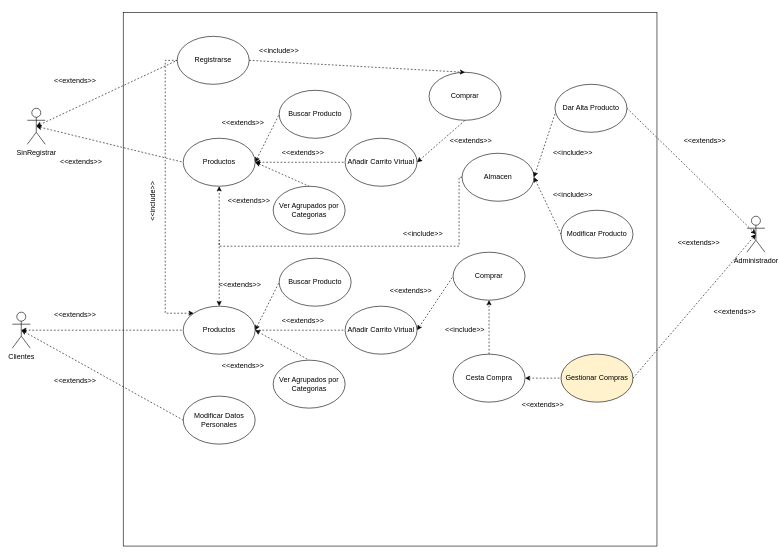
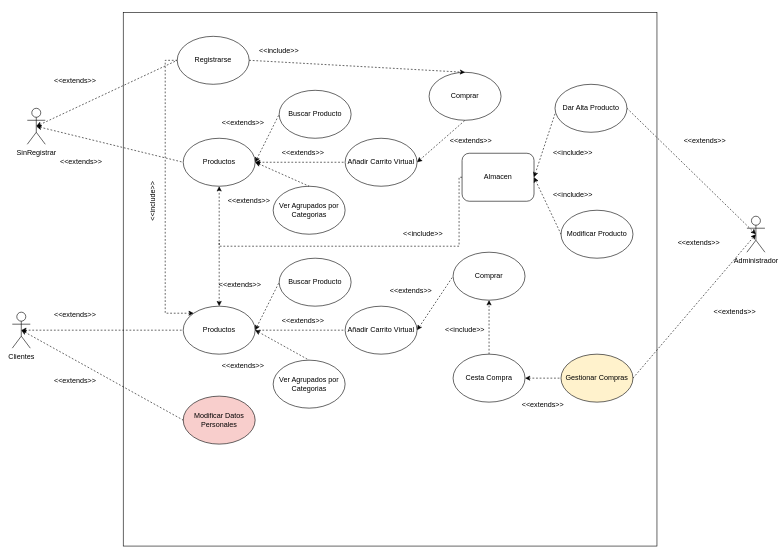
(498, 177) -> (498, 177)
(219, 420) -> (219, 420)
